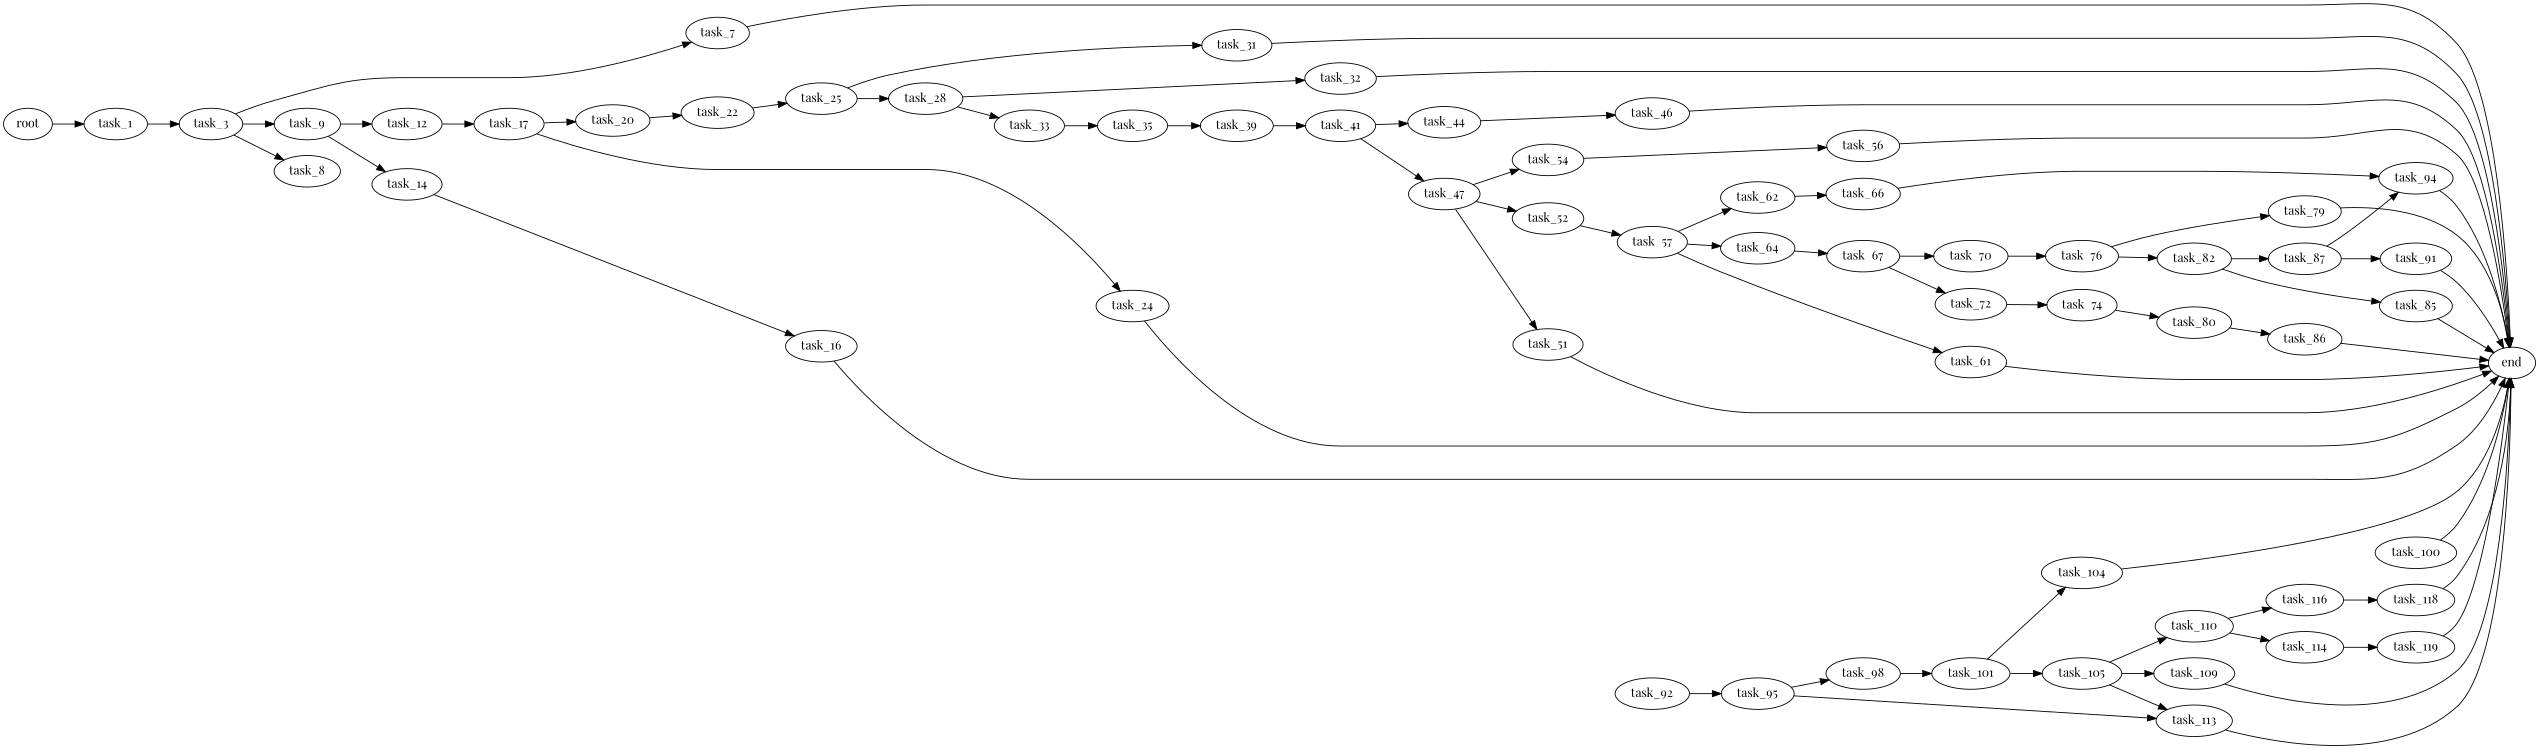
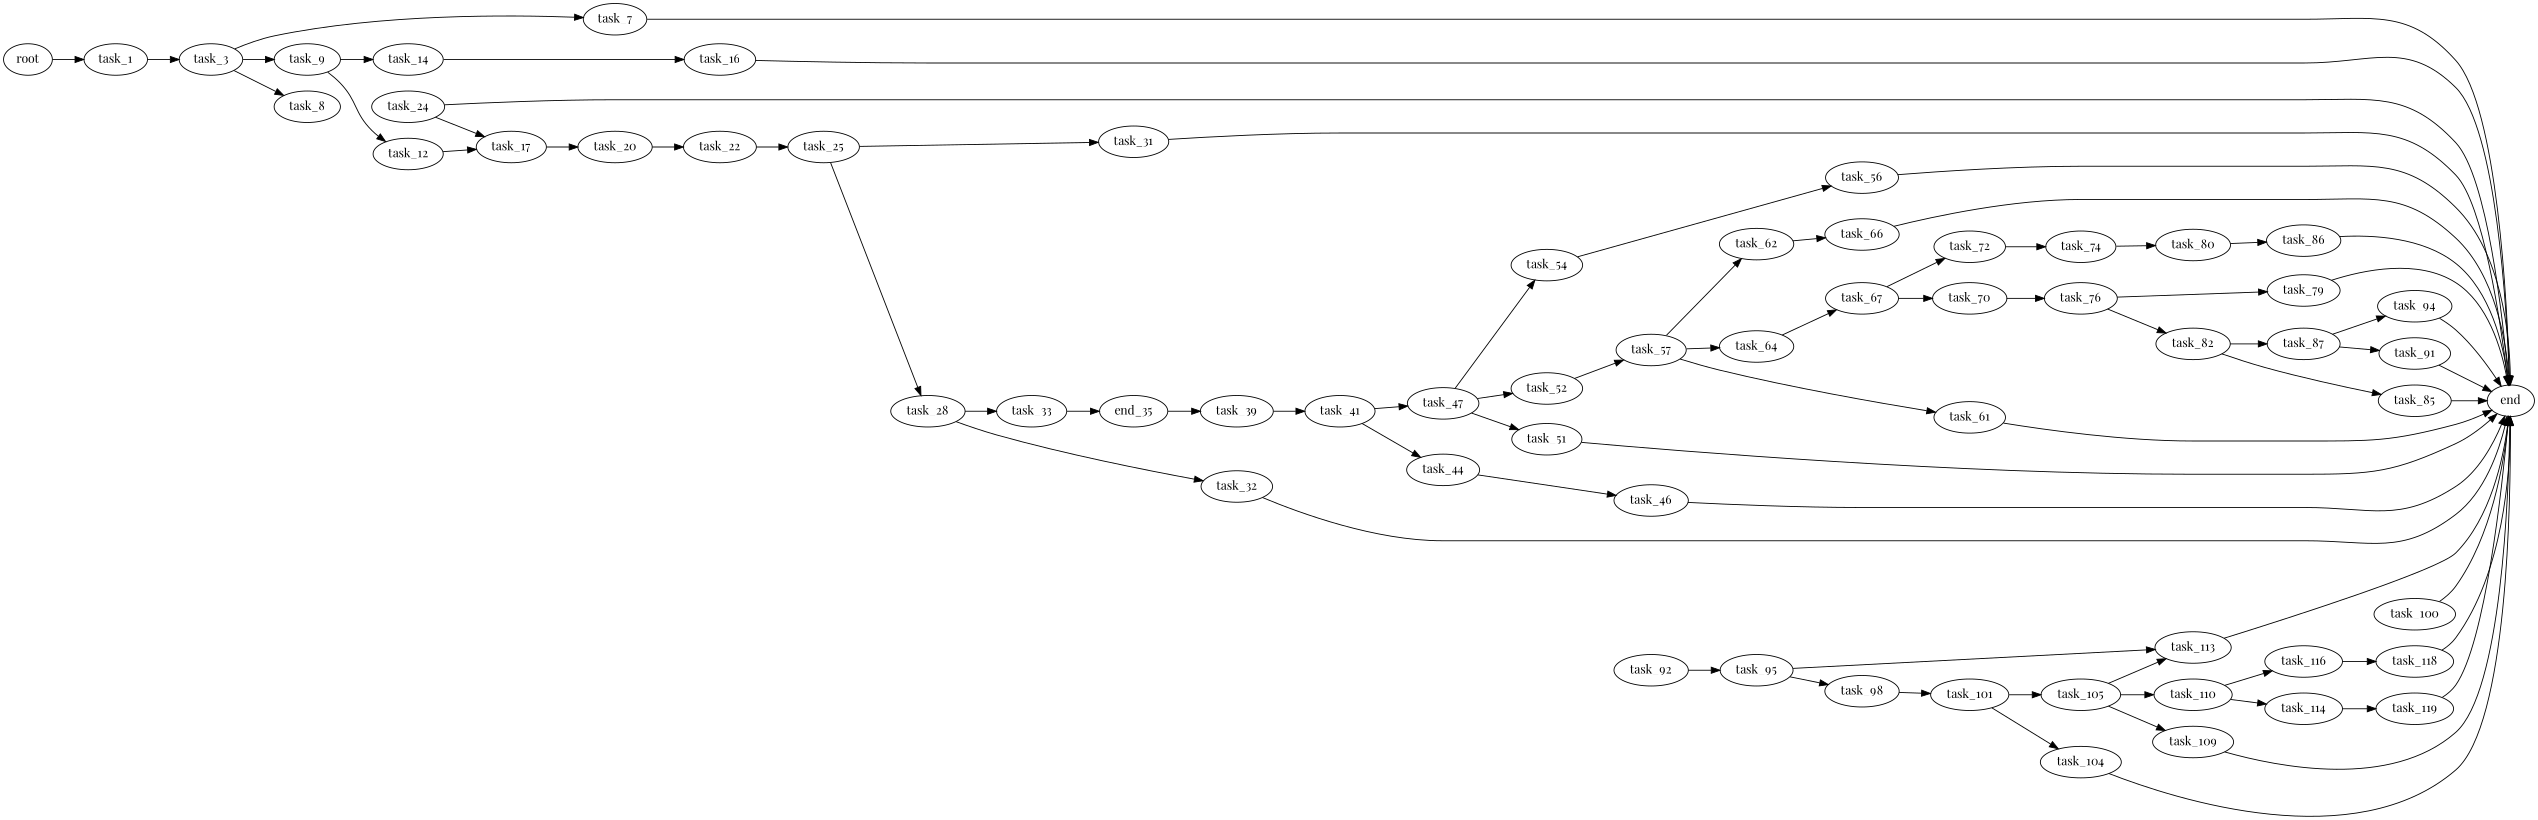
(1133, 126) -> (1134, 411)
(843, 170) -> (456, 125)
(2133, 171) -> (2255, 200)
